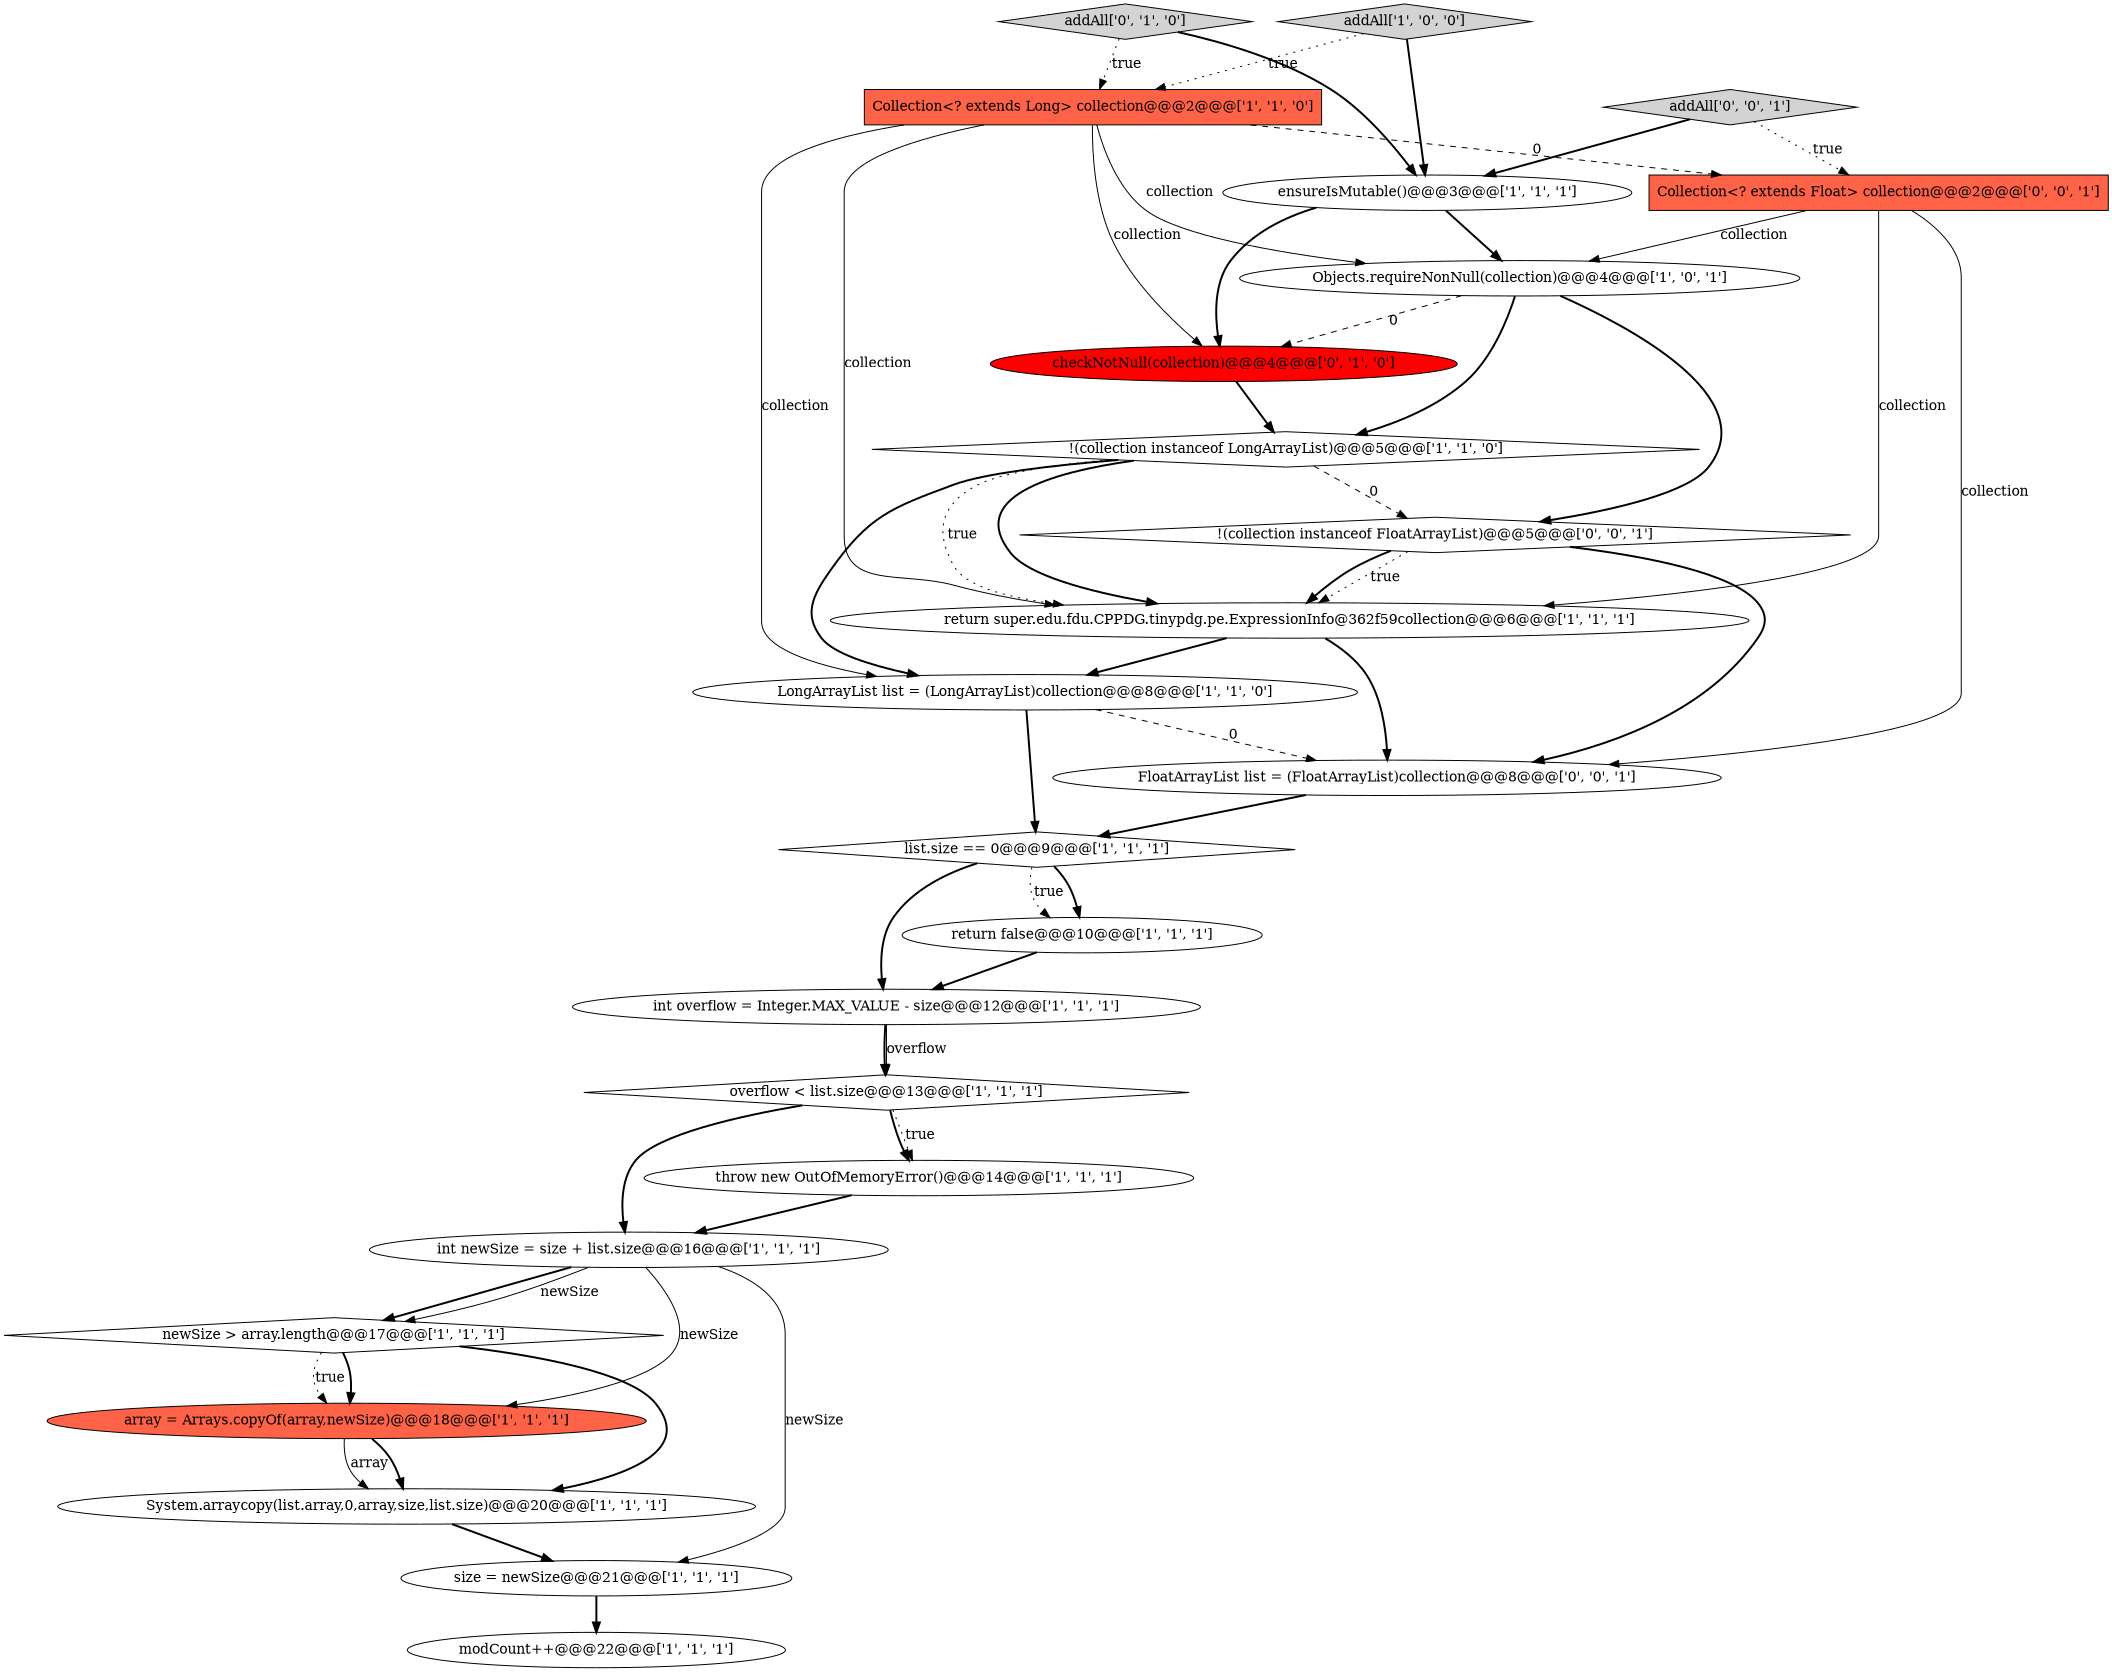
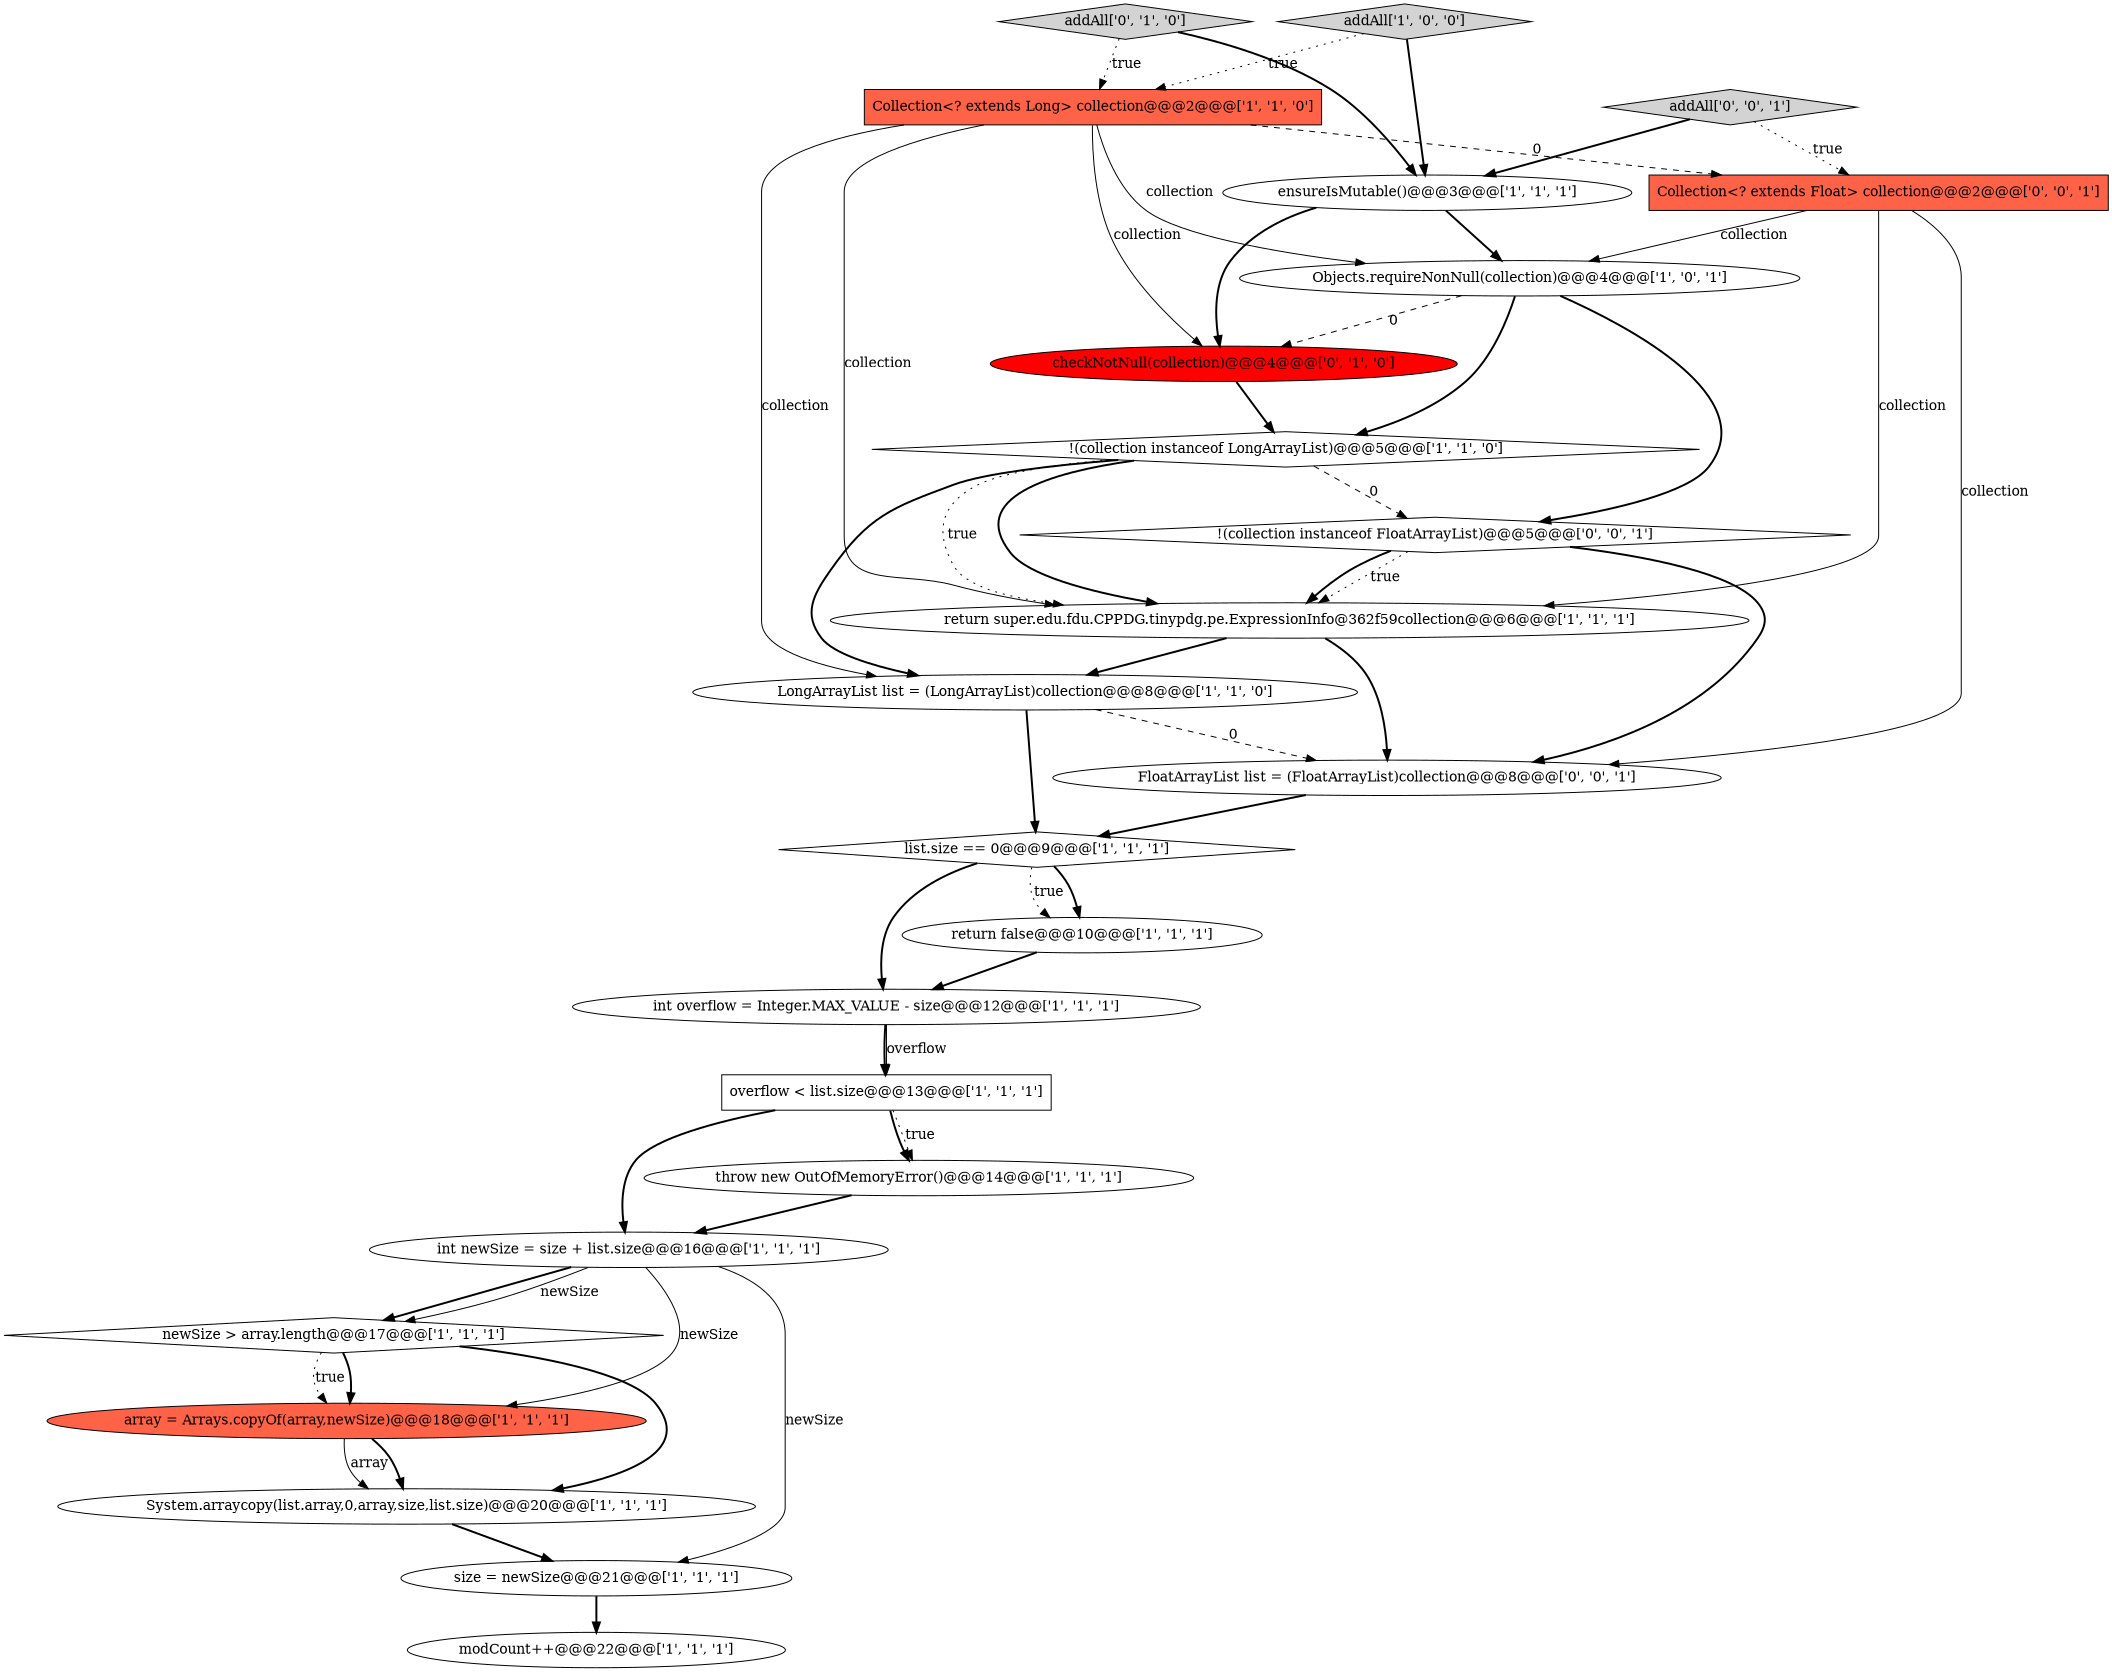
(886, 1092) -> (886, 1092)
